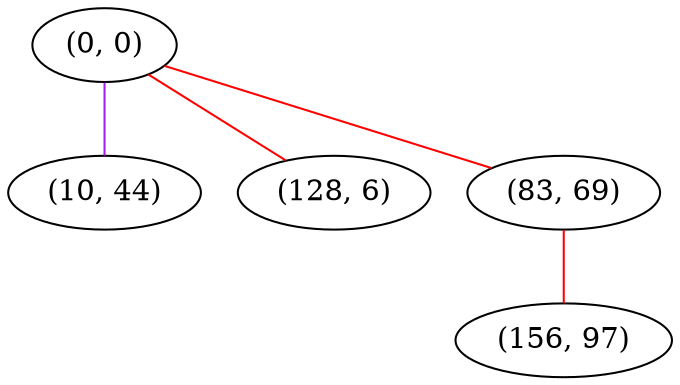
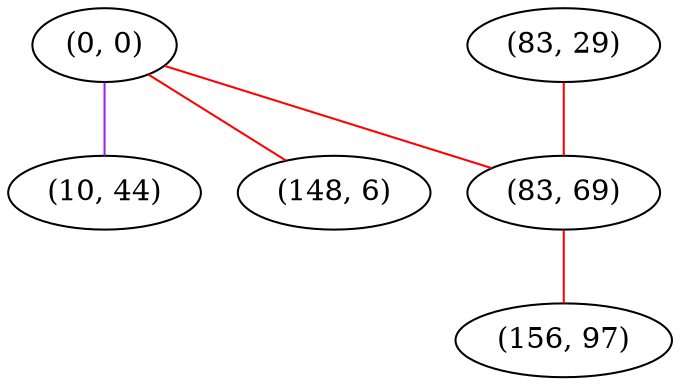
none -> (564, 45)
(334, 193) -> (334, 193)
